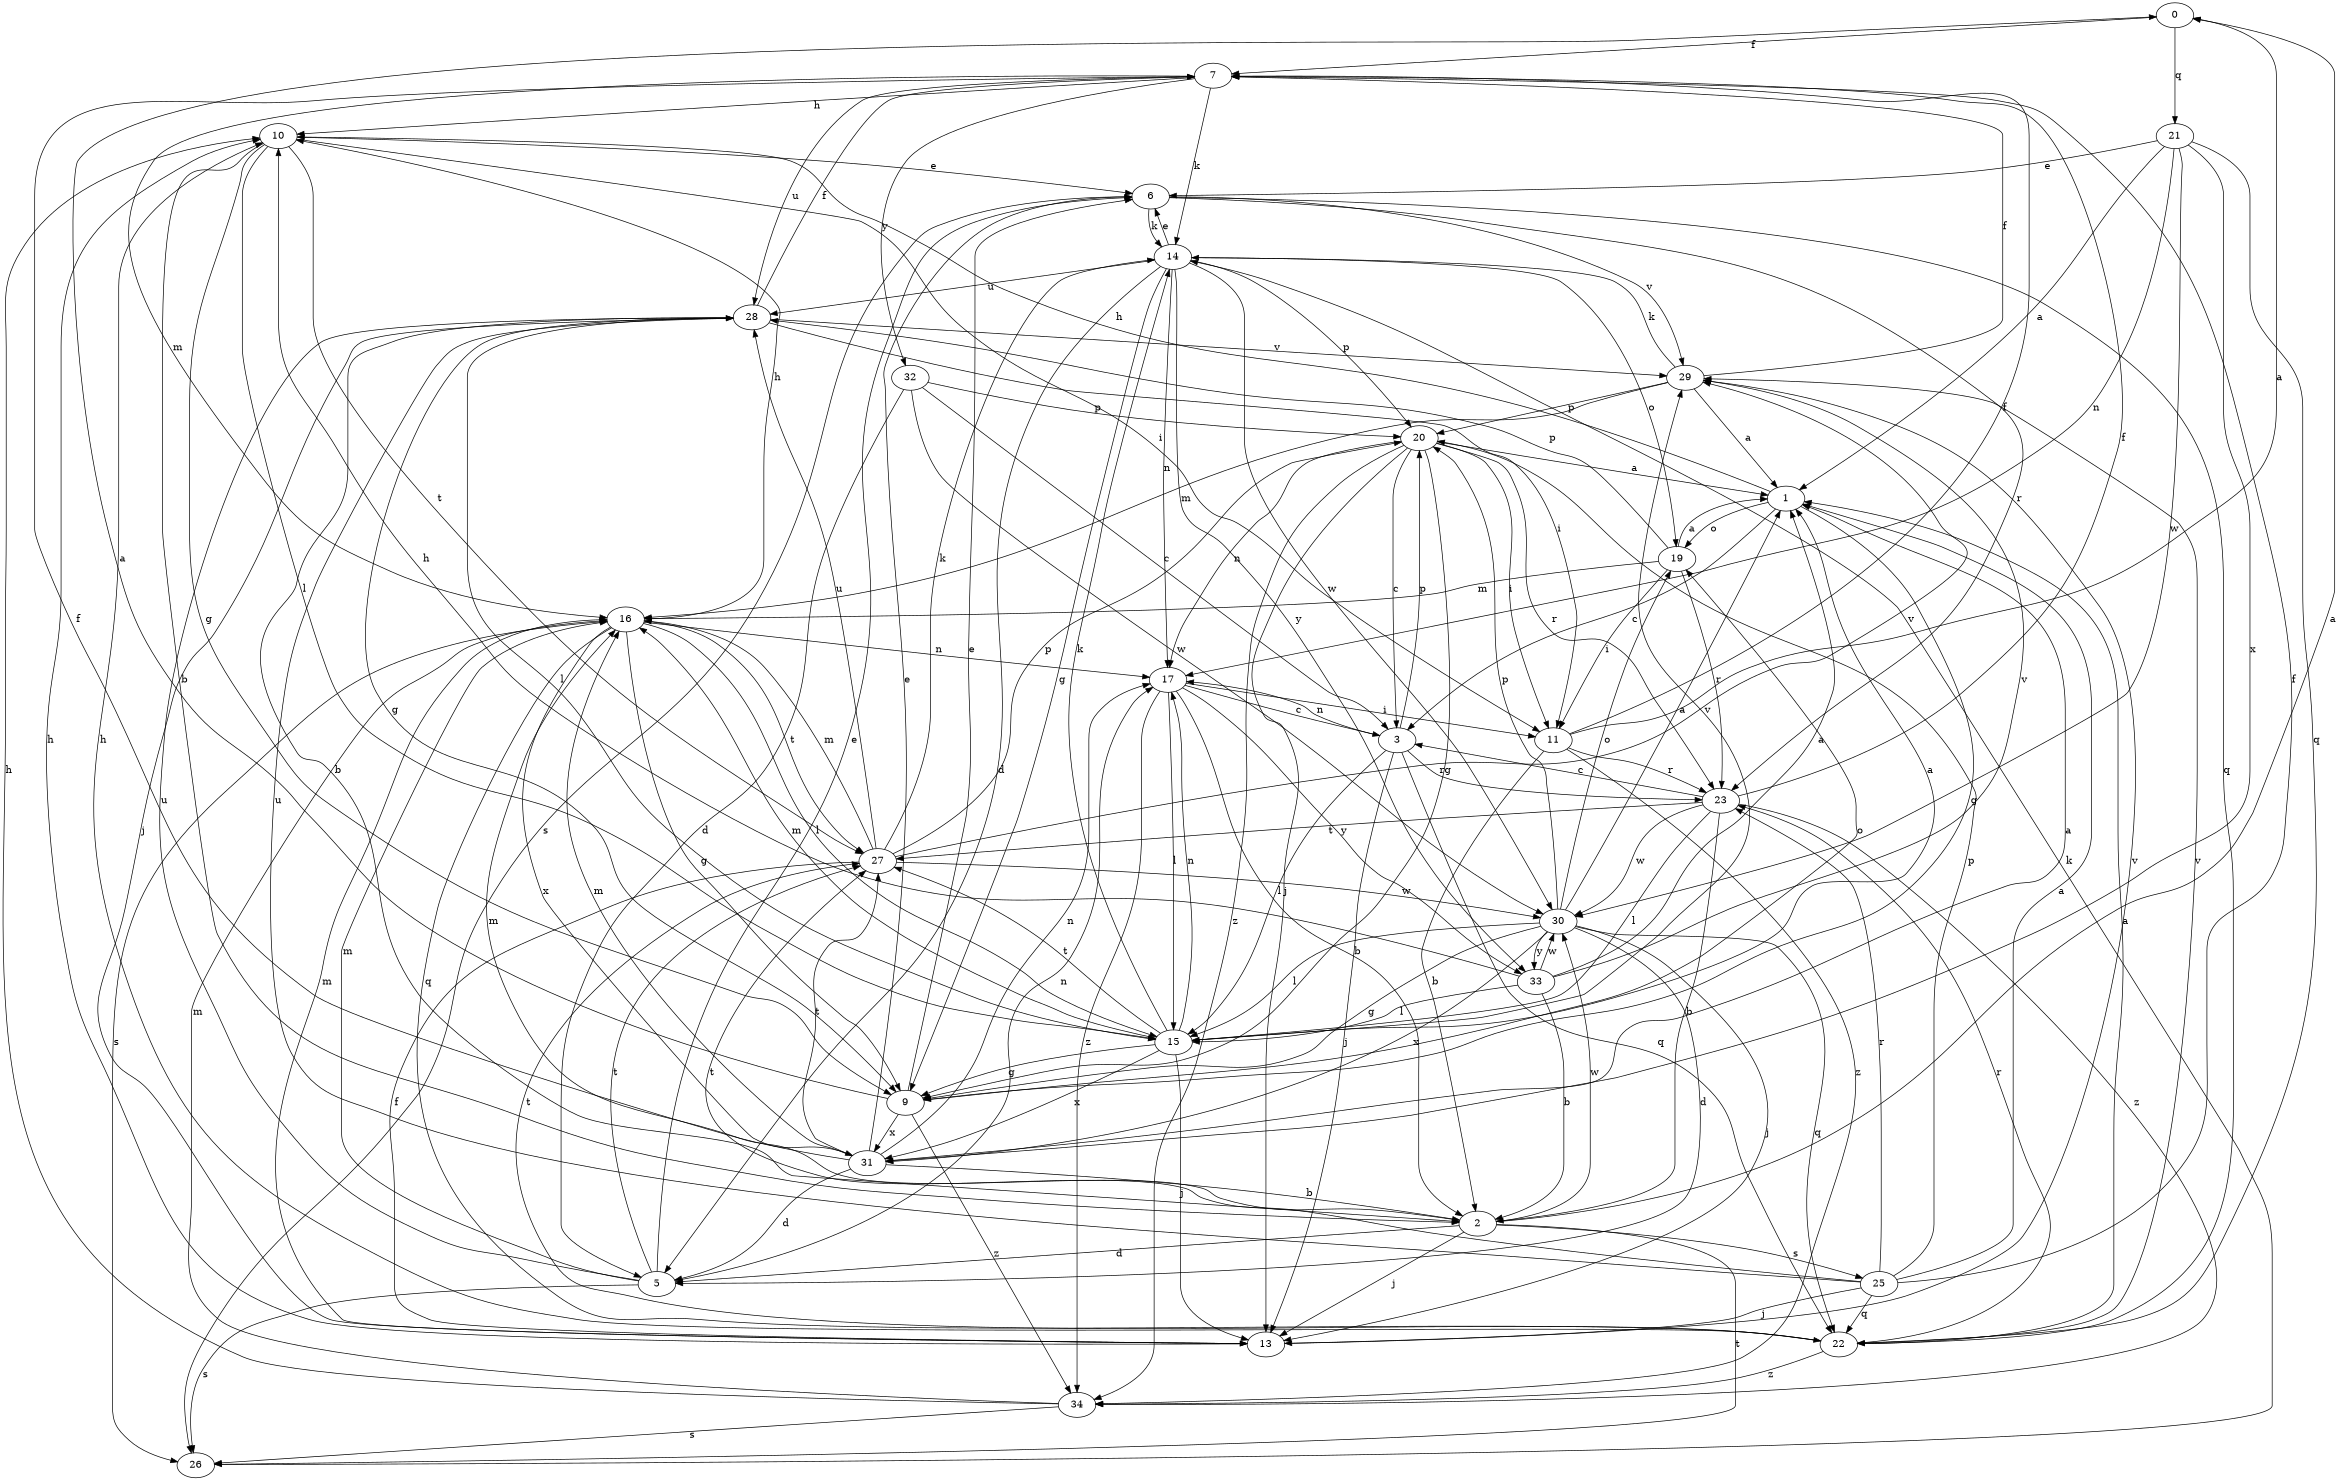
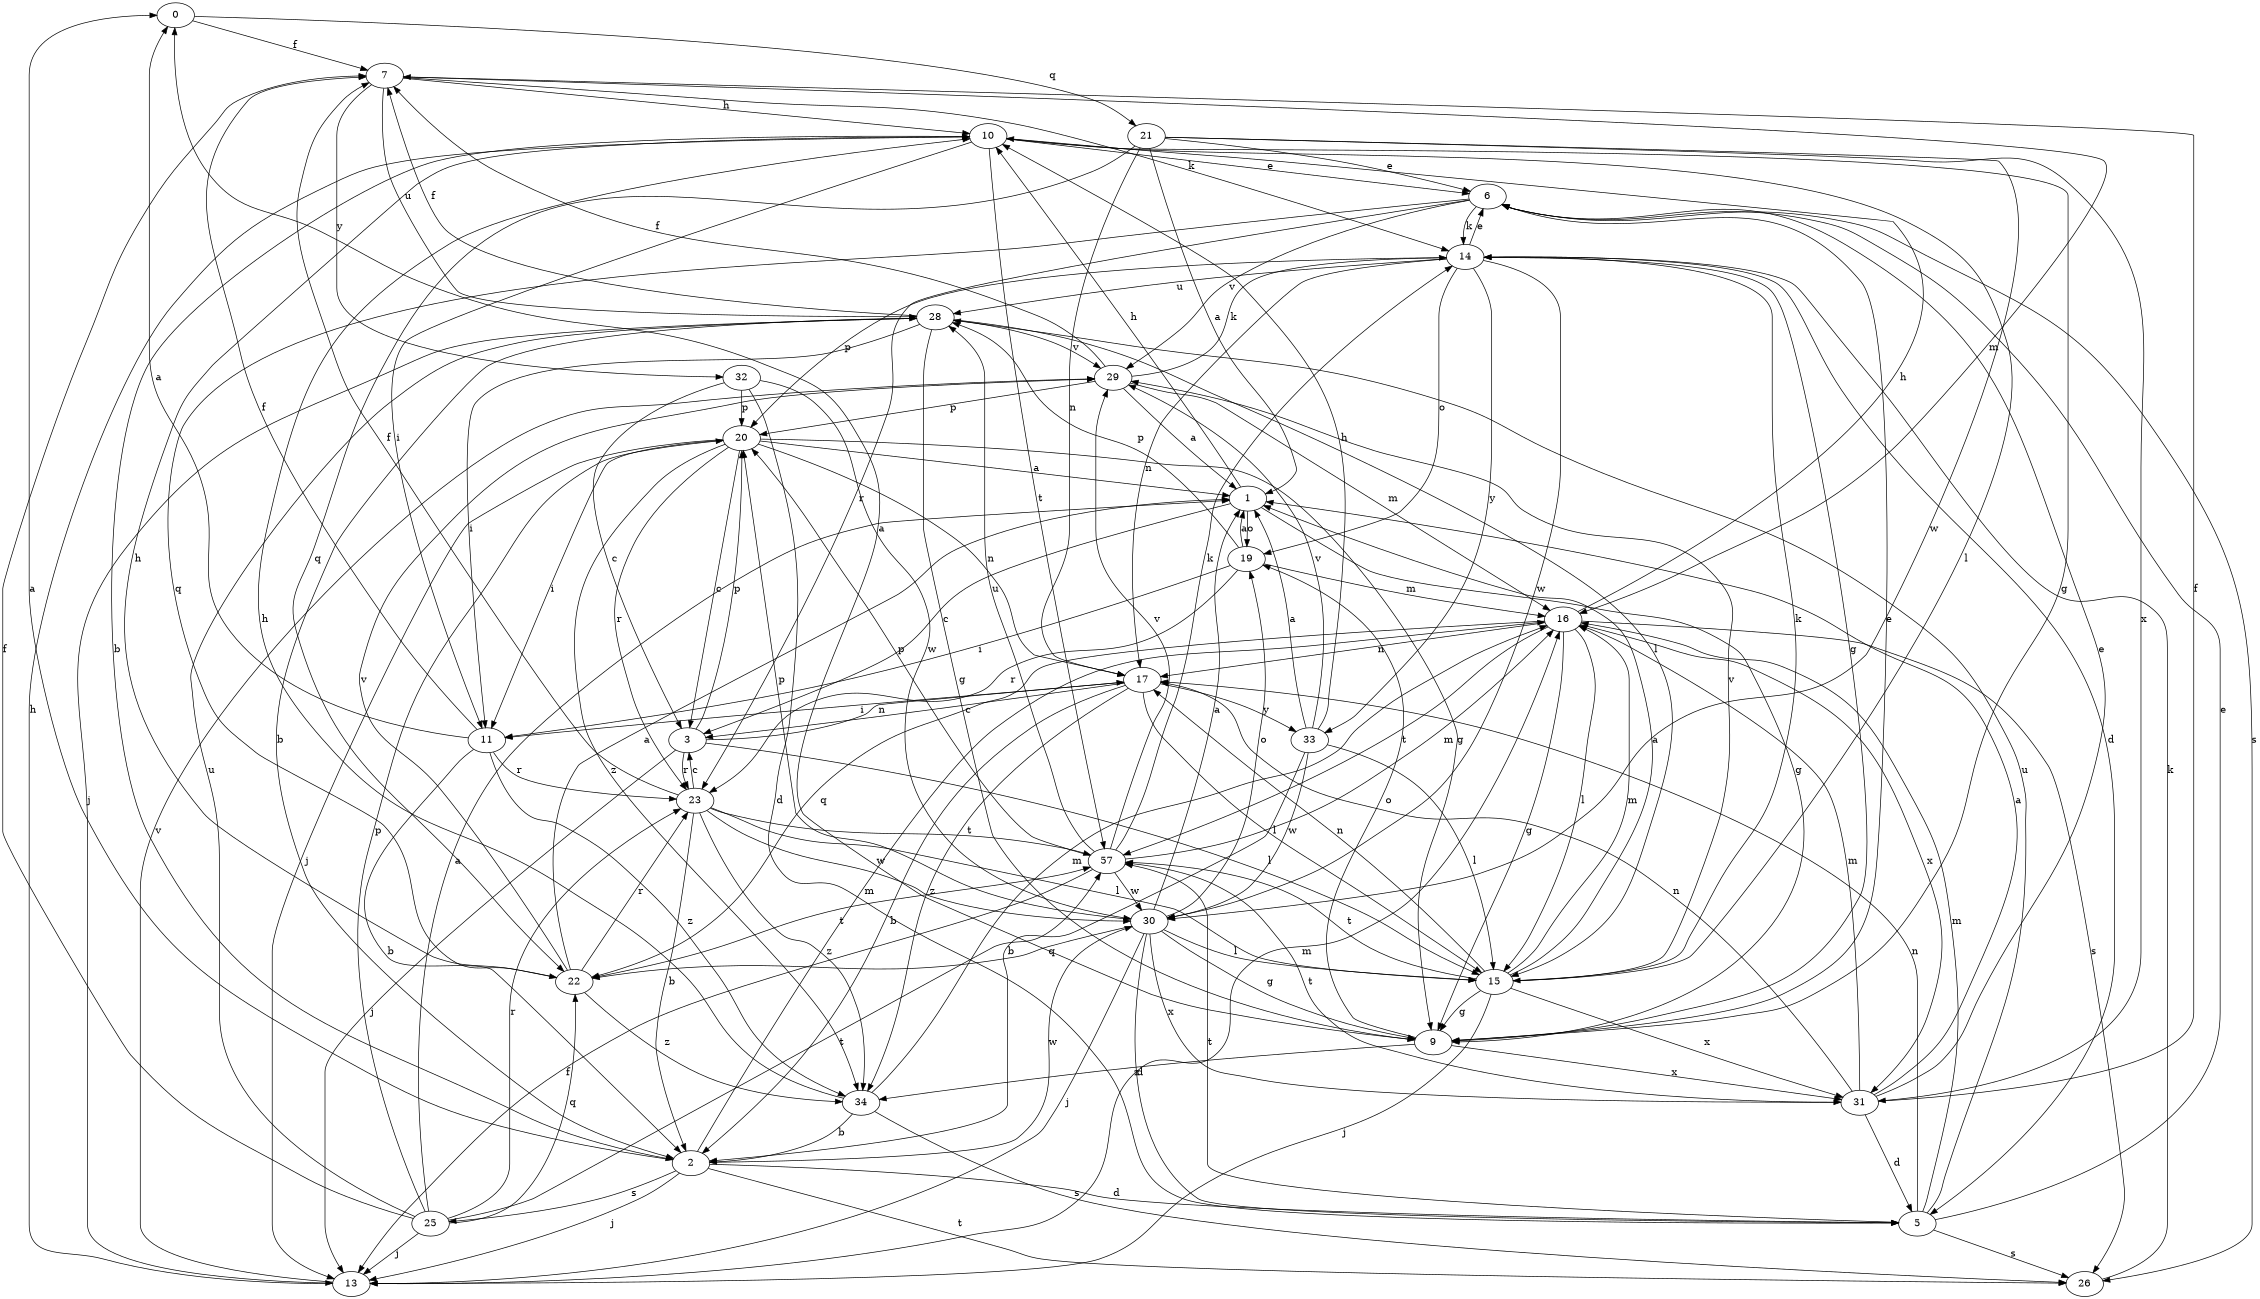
(878, 861) -> (1107, 861)
(1536, 948) -> none
(1610, 1042) -> none
(1213, 1187) -> (800, 1147)
